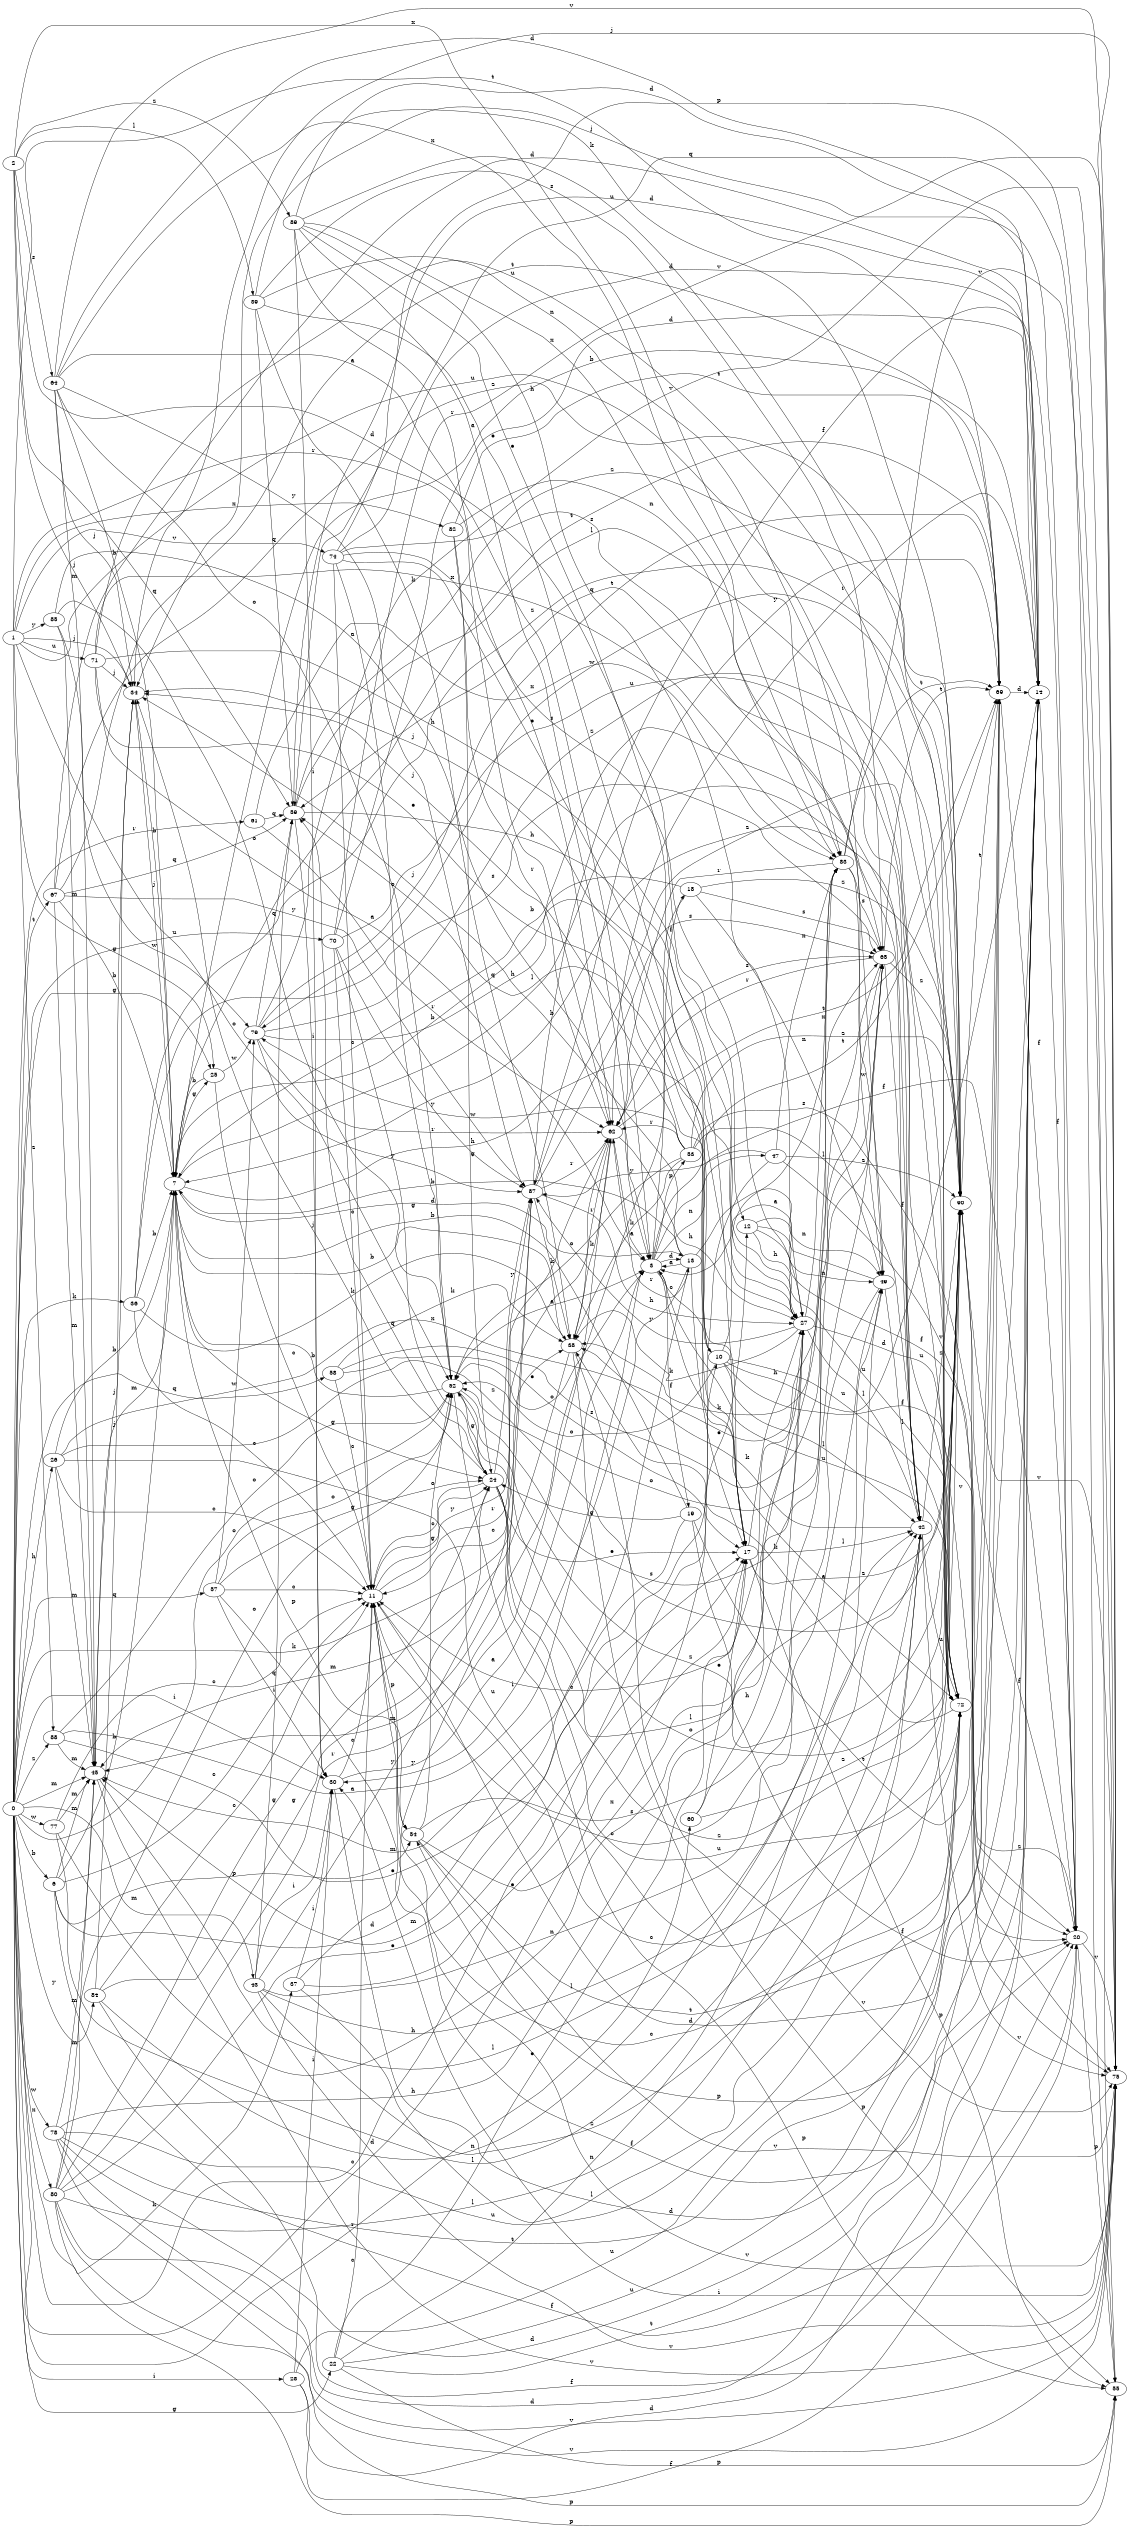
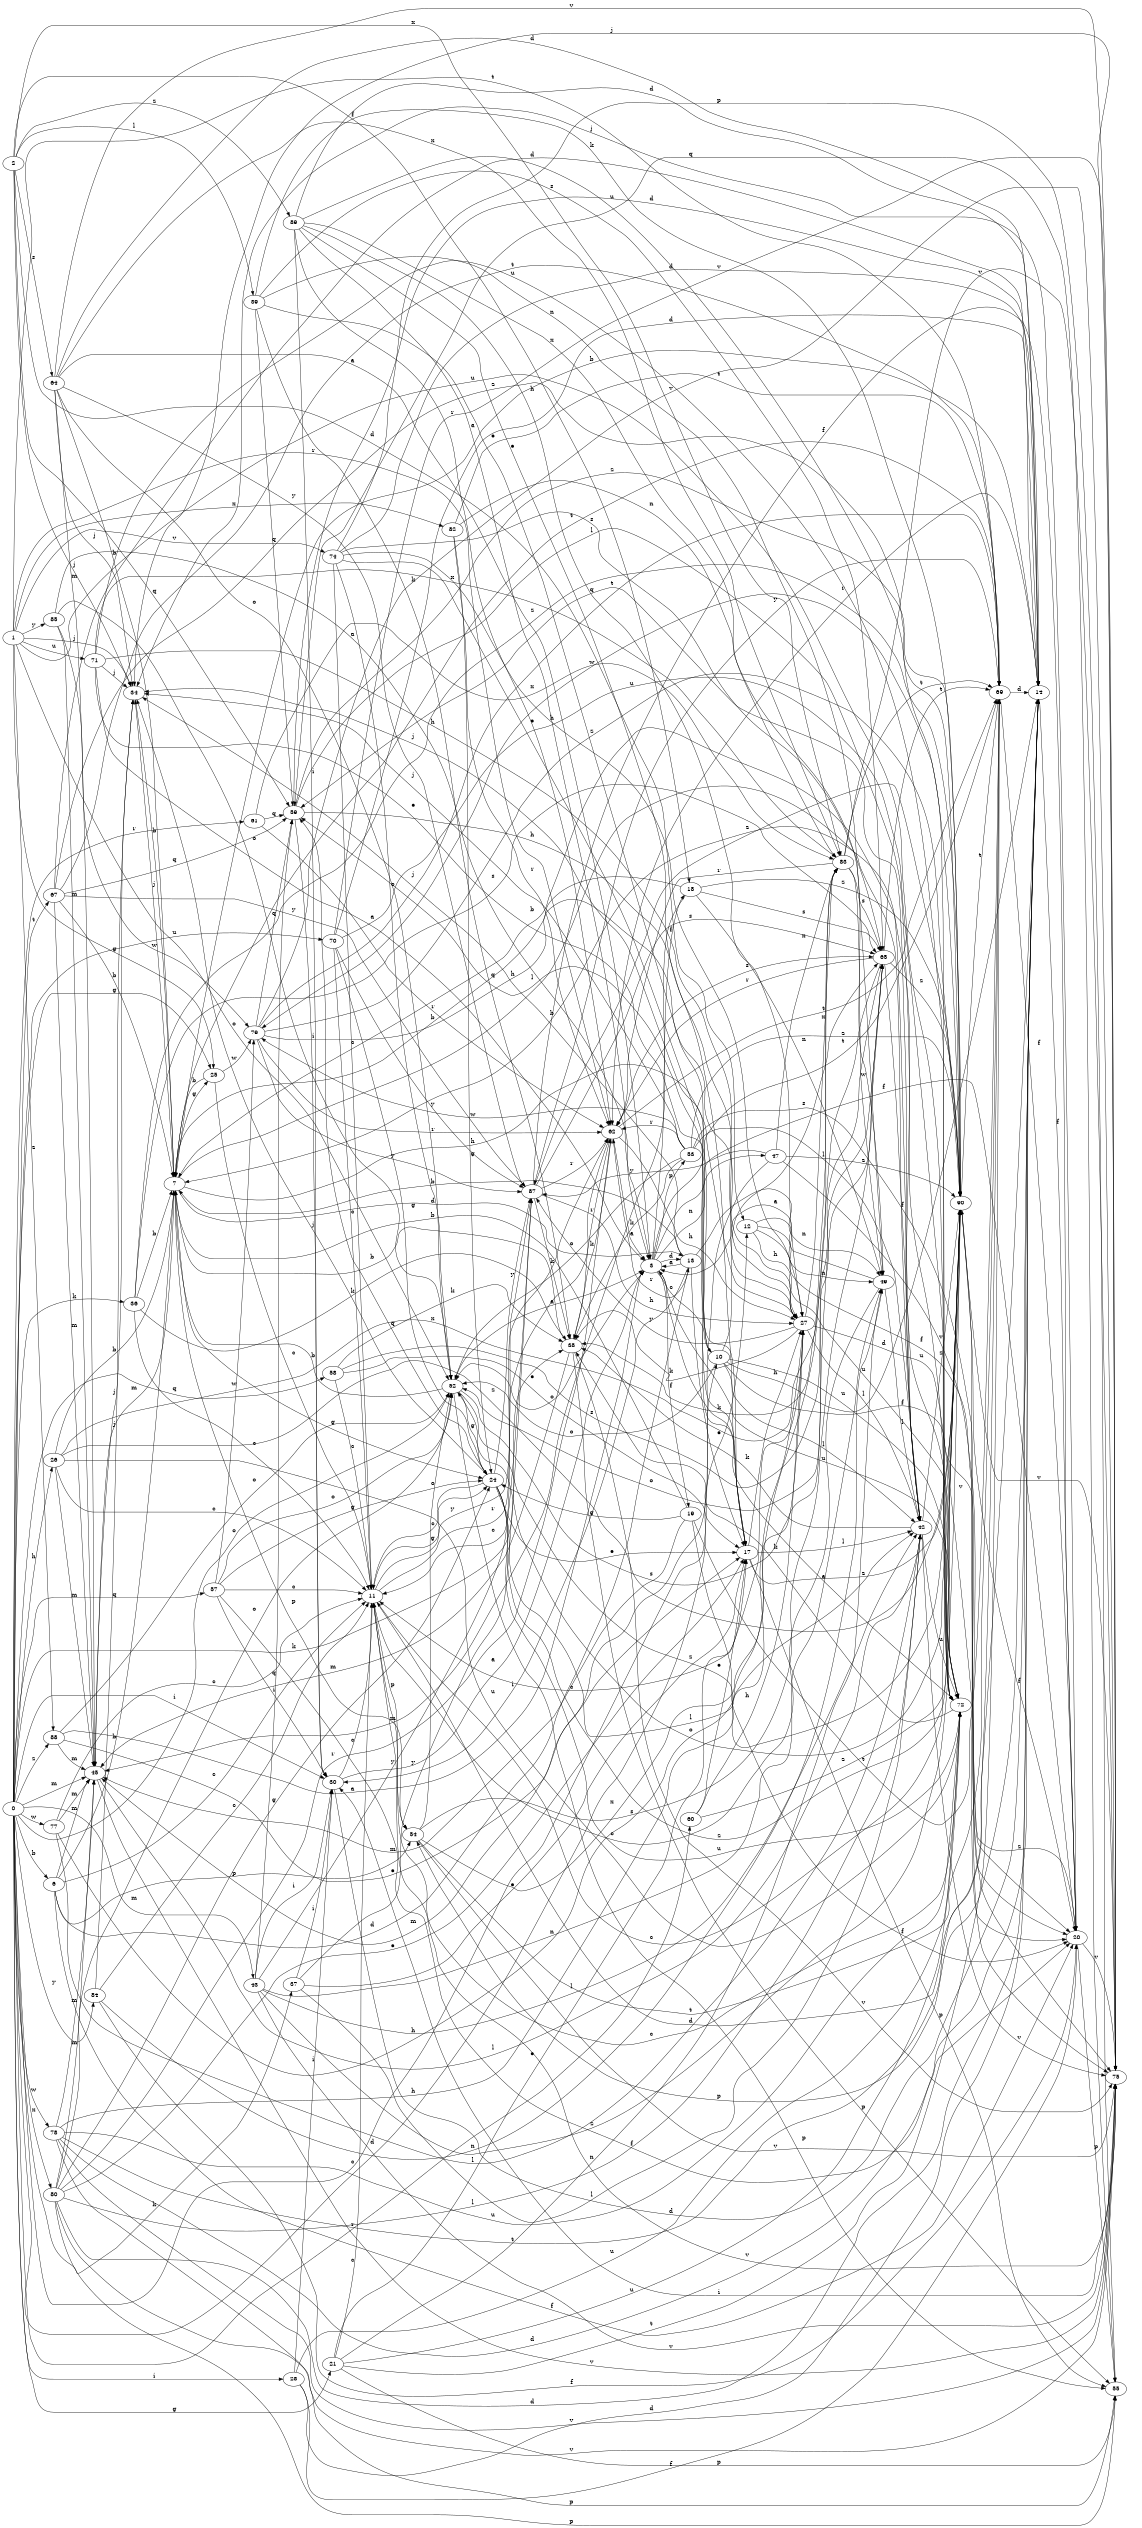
none -> (488, 291)
(552, 718) -> (552, 718)
(316, 1781) -> none
(333, 2364) -> (333, 2364)
